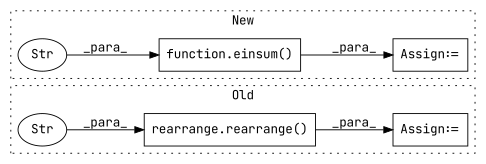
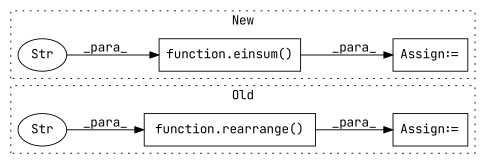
(230, 130) -> (230, 130)
